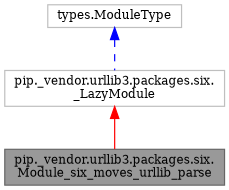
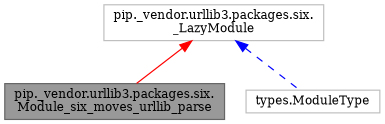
(115, 55) -> (272, 69)
